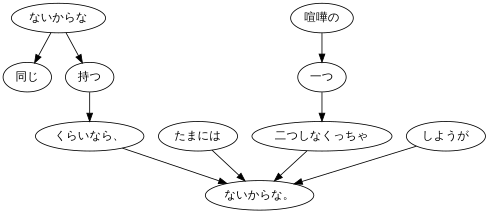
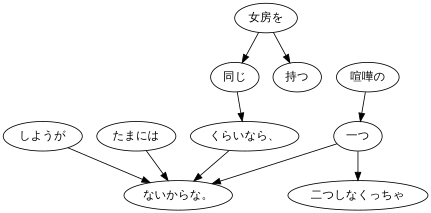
(58, 18) -> (266, 18)
(90, 103) -> (239, 102)
(294, 163) -> (279, 162)
